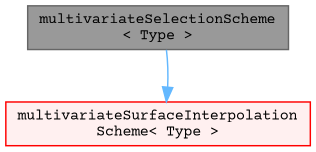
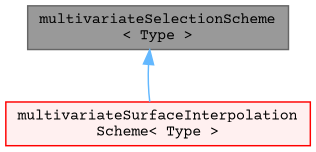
(168, 69) -> (148, 83)
